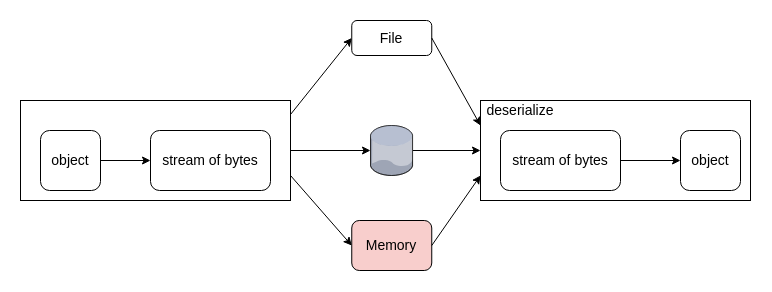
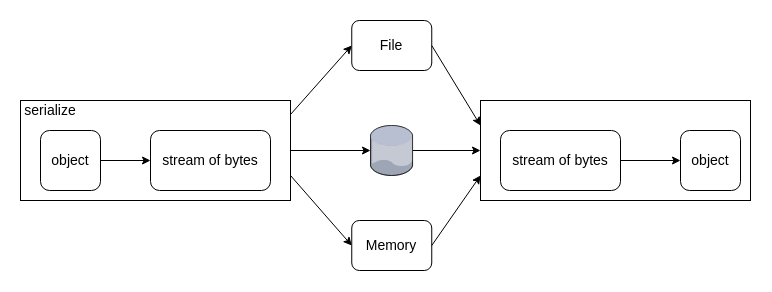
(392, 38) -> (392, 46)
none -> (51, 111)
(521, 111) -> none
(392, 246) -> (392, 246)
